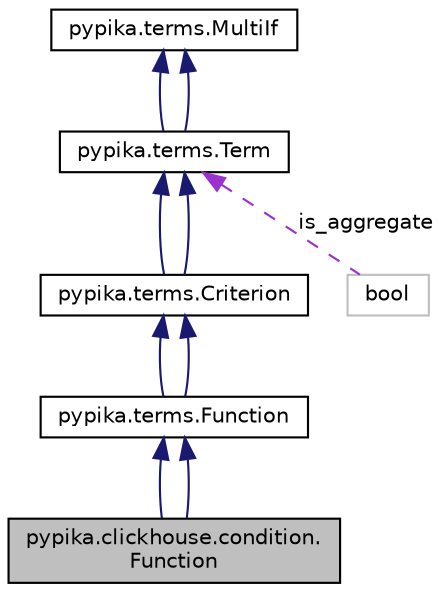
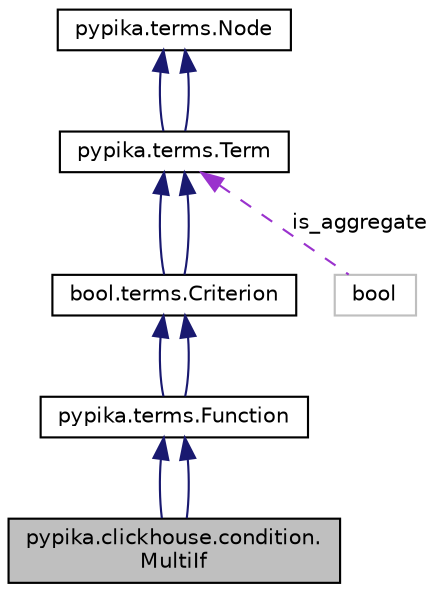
(174, 30) -> (174, 30)
(174, 295) -> (174, 295)
(174, 551) -> (174, 551)
